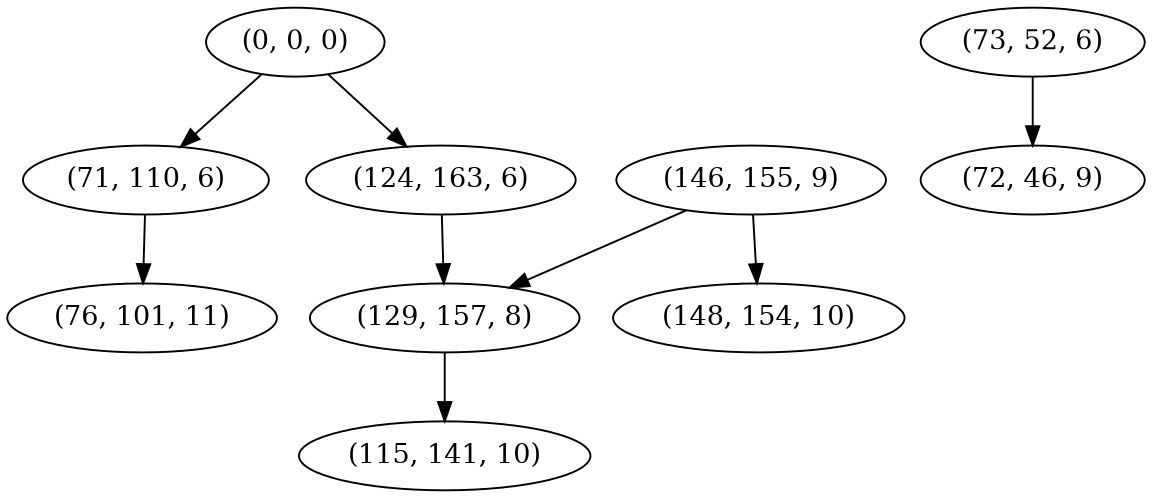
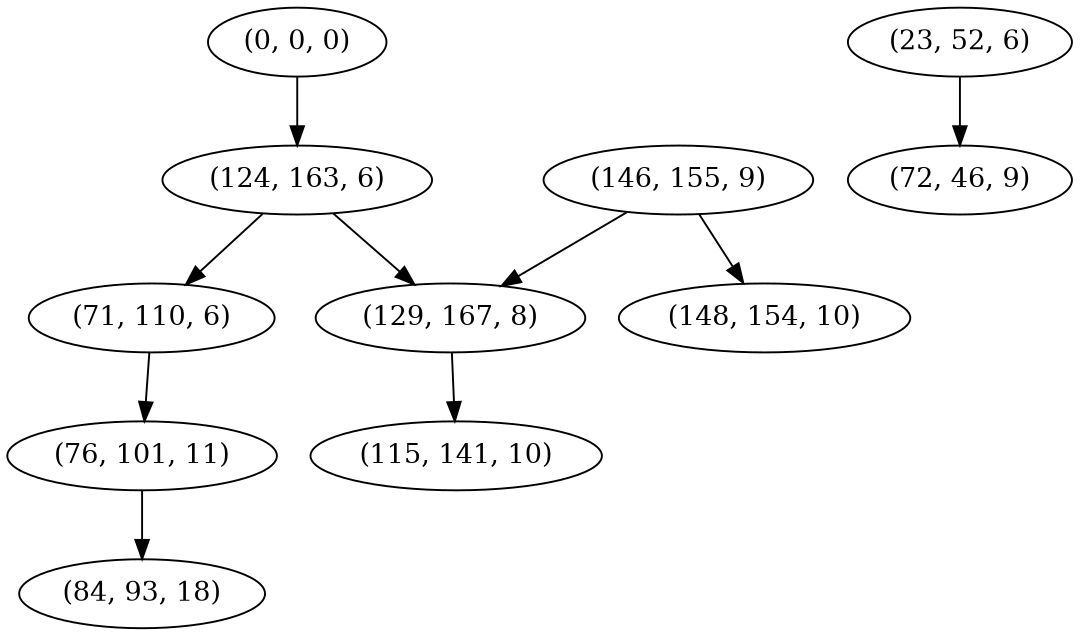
(1033, 42) -> (960, 42)
(228, 104) -> (231, 243)
(445, 318) -> (450, 318)
none -> (142, 594)
